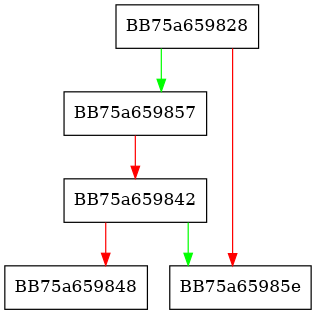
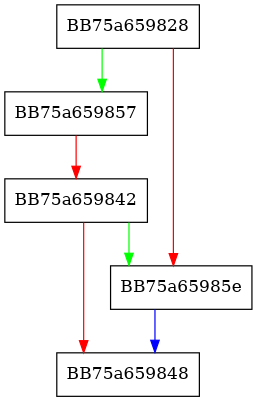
none -> (155, 325)
